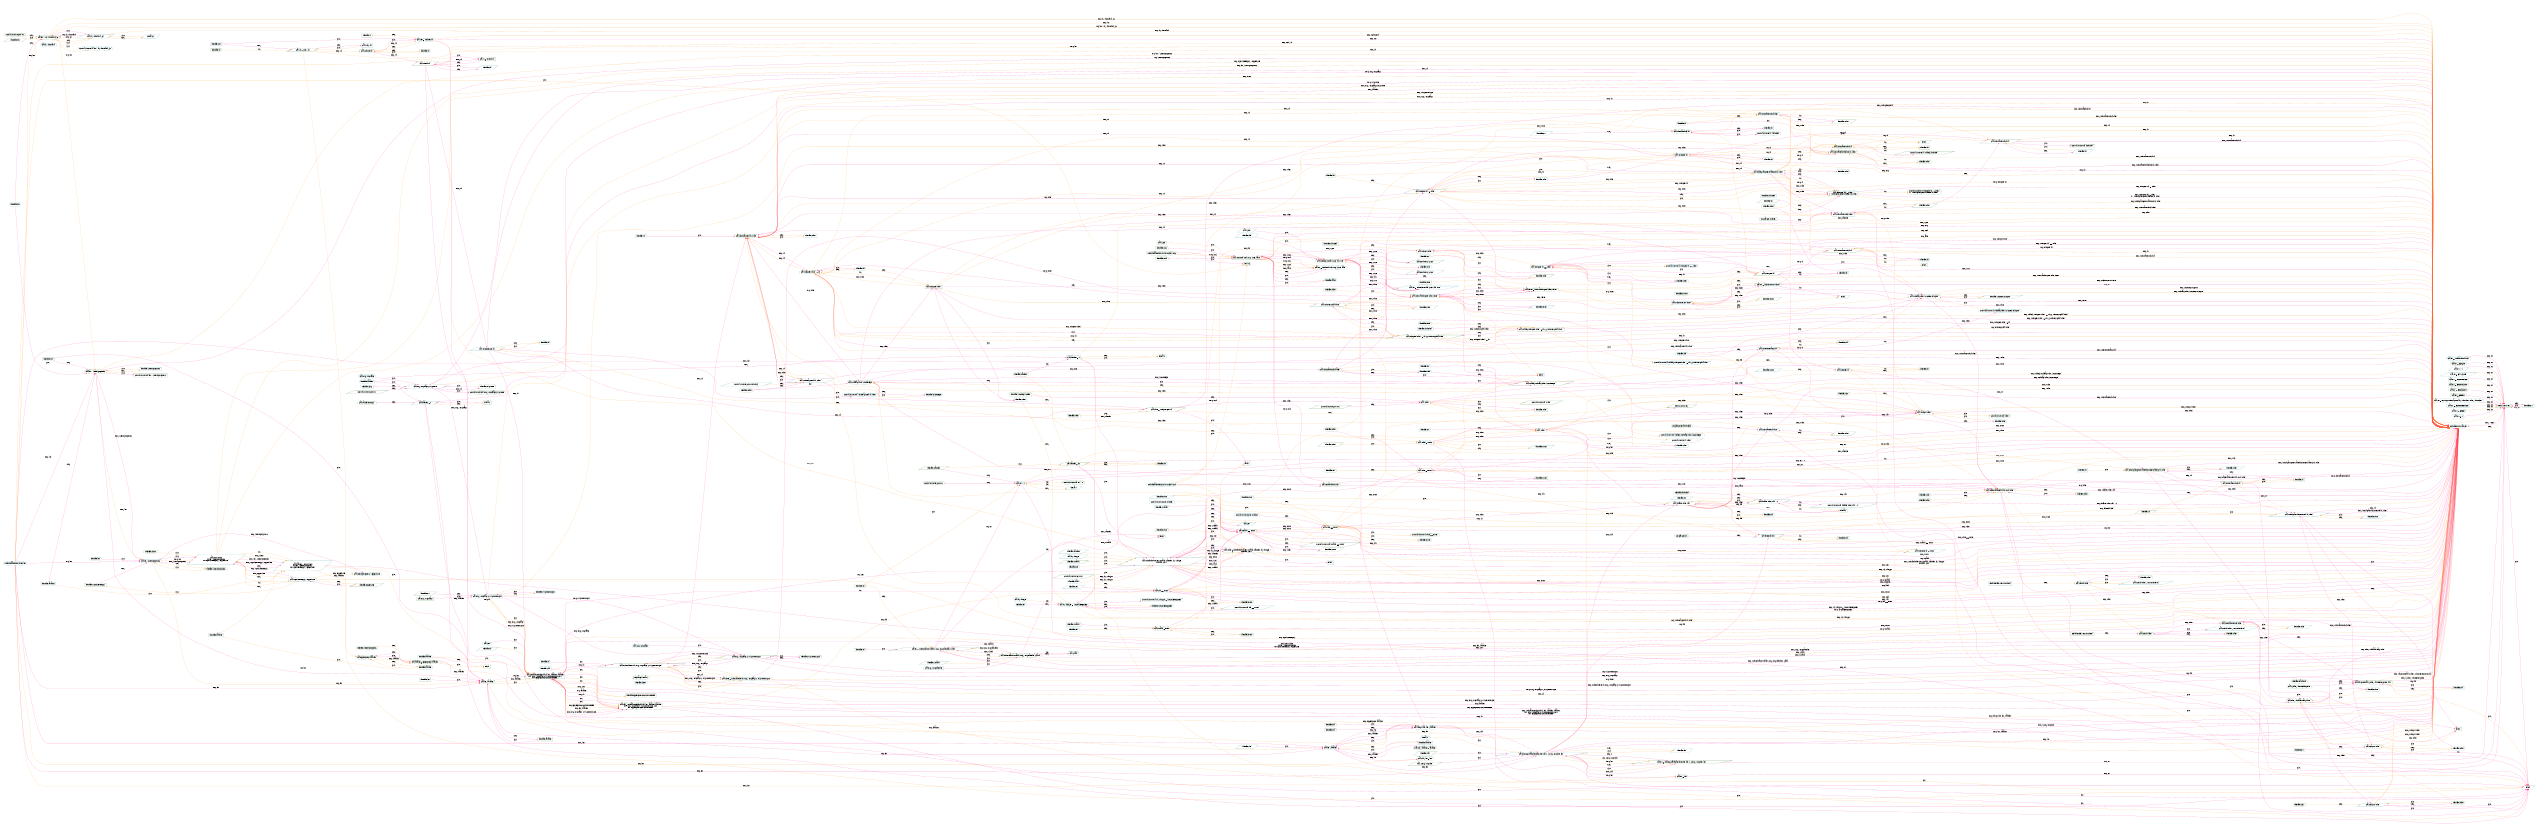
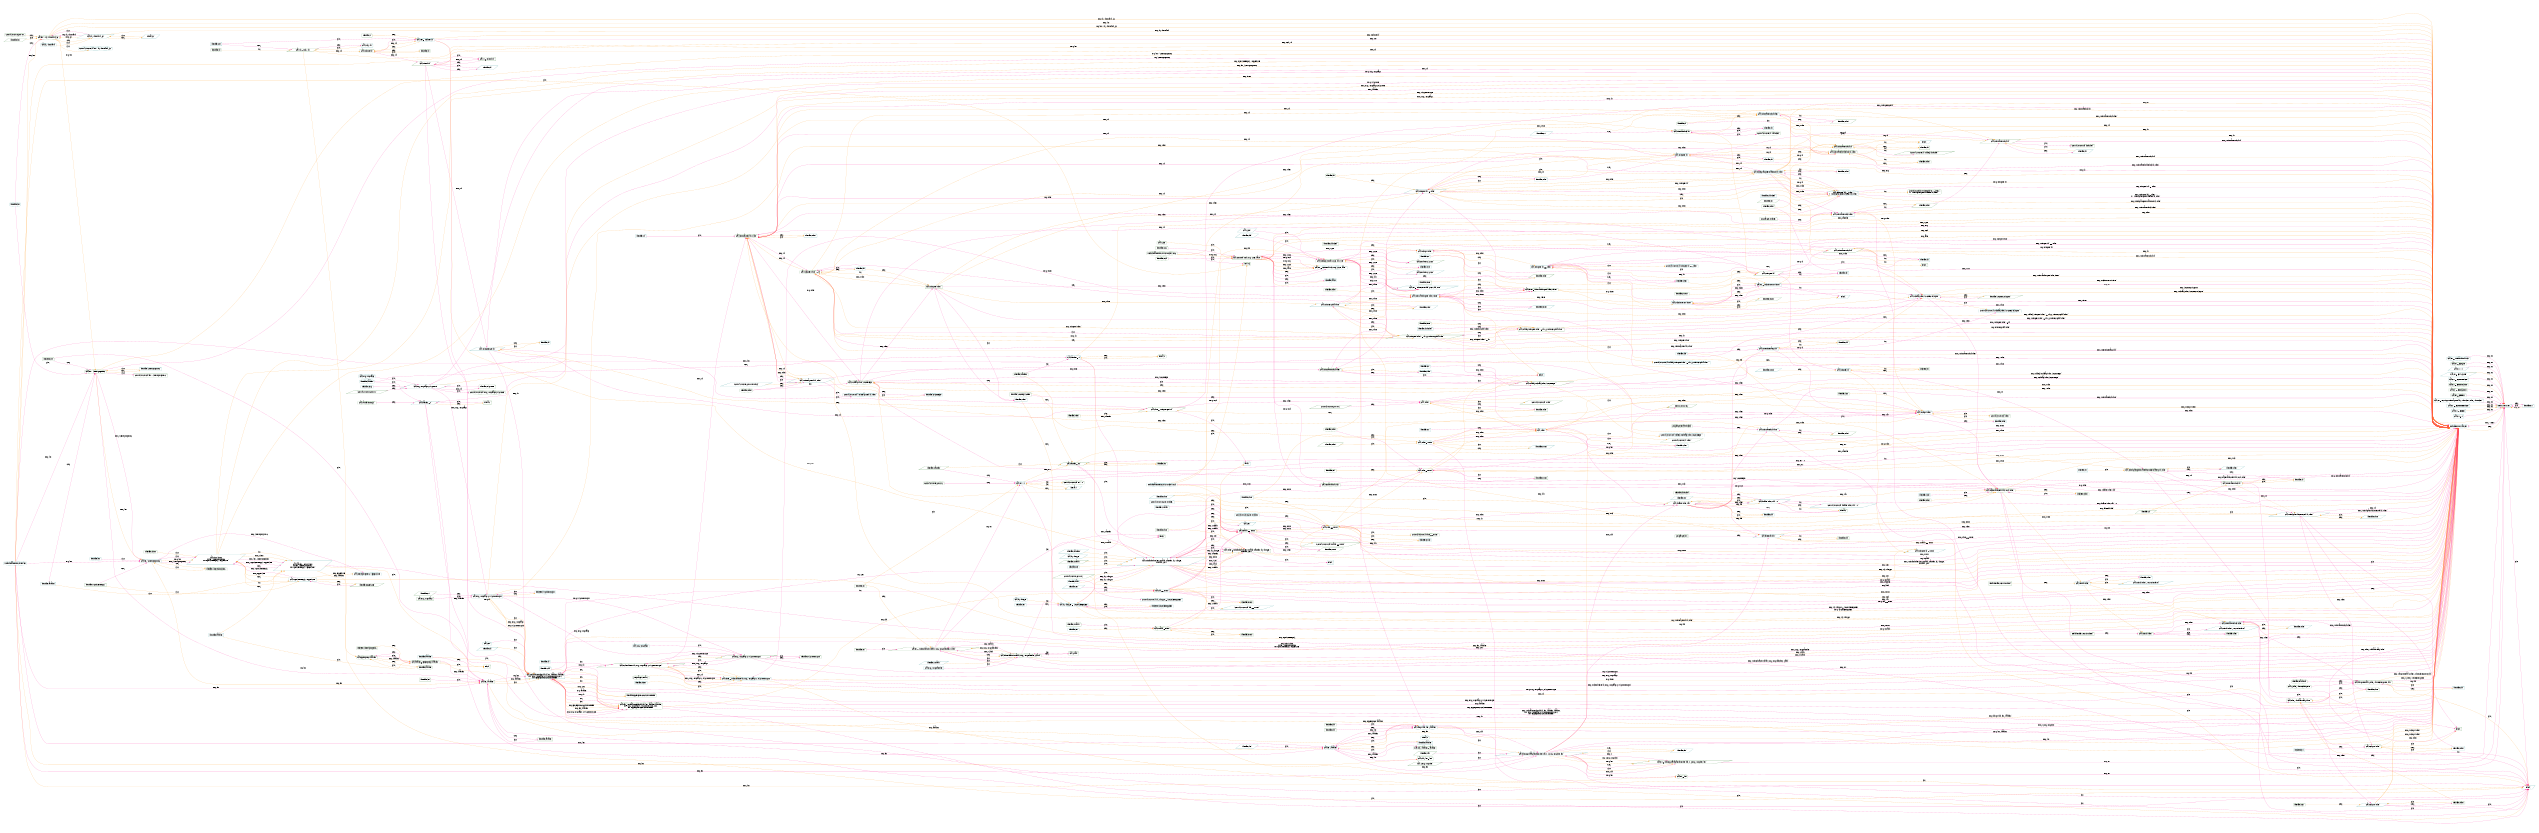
(2315, 464) -> none
(1739, 486) -> (1739, 486)
(1114, 602) -> (1106, 595)
